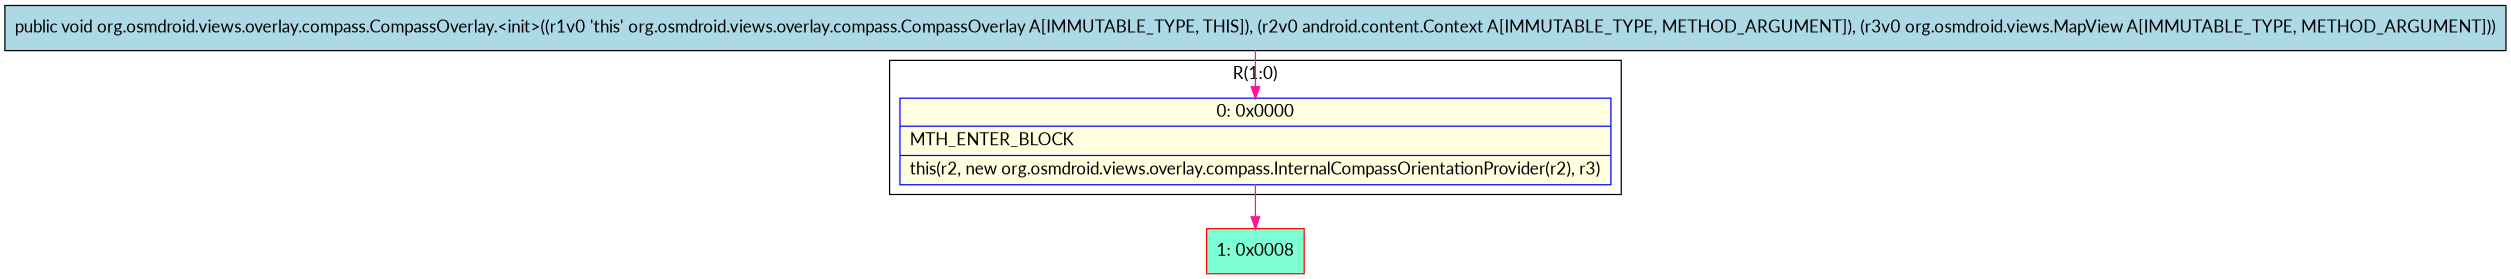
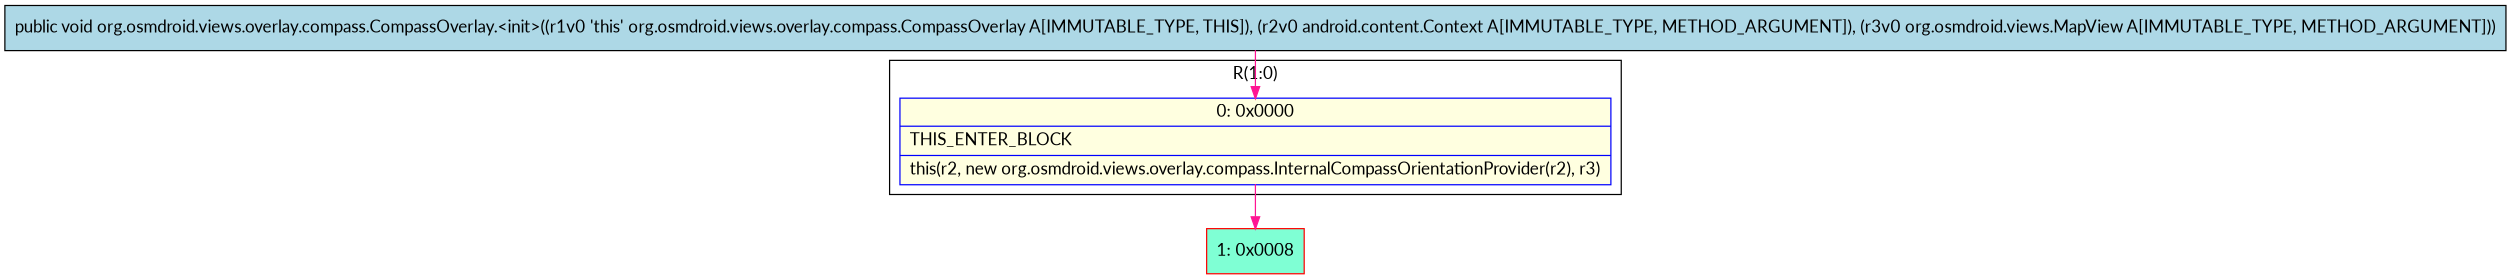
(992, 140) -> (991, 140)
